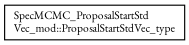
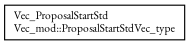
(95, 23) -> (95, 23)
